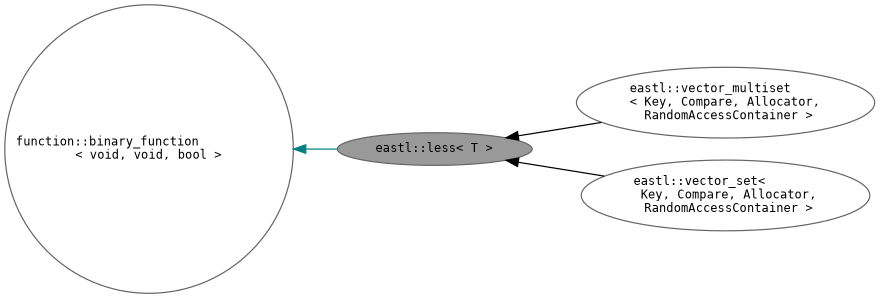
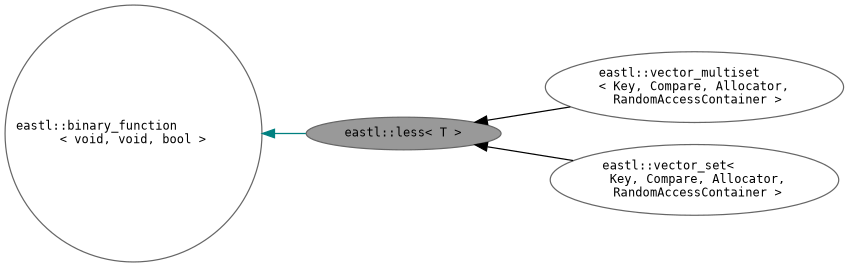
(149, 149) -> (134, 134)
